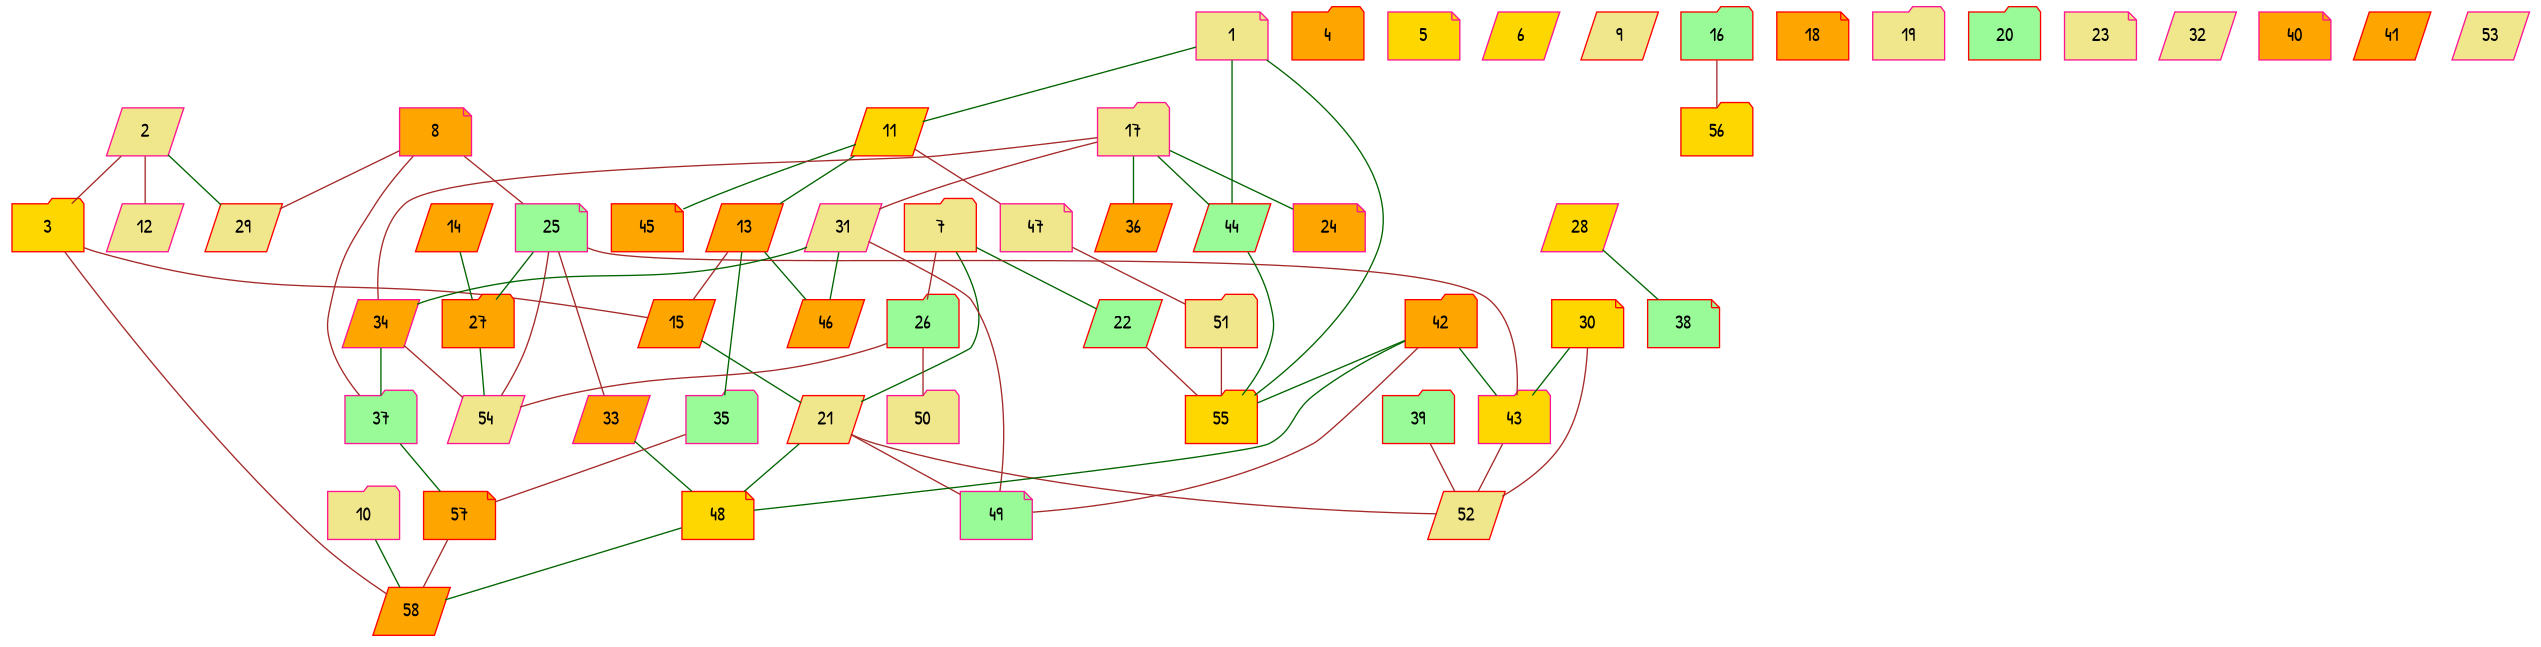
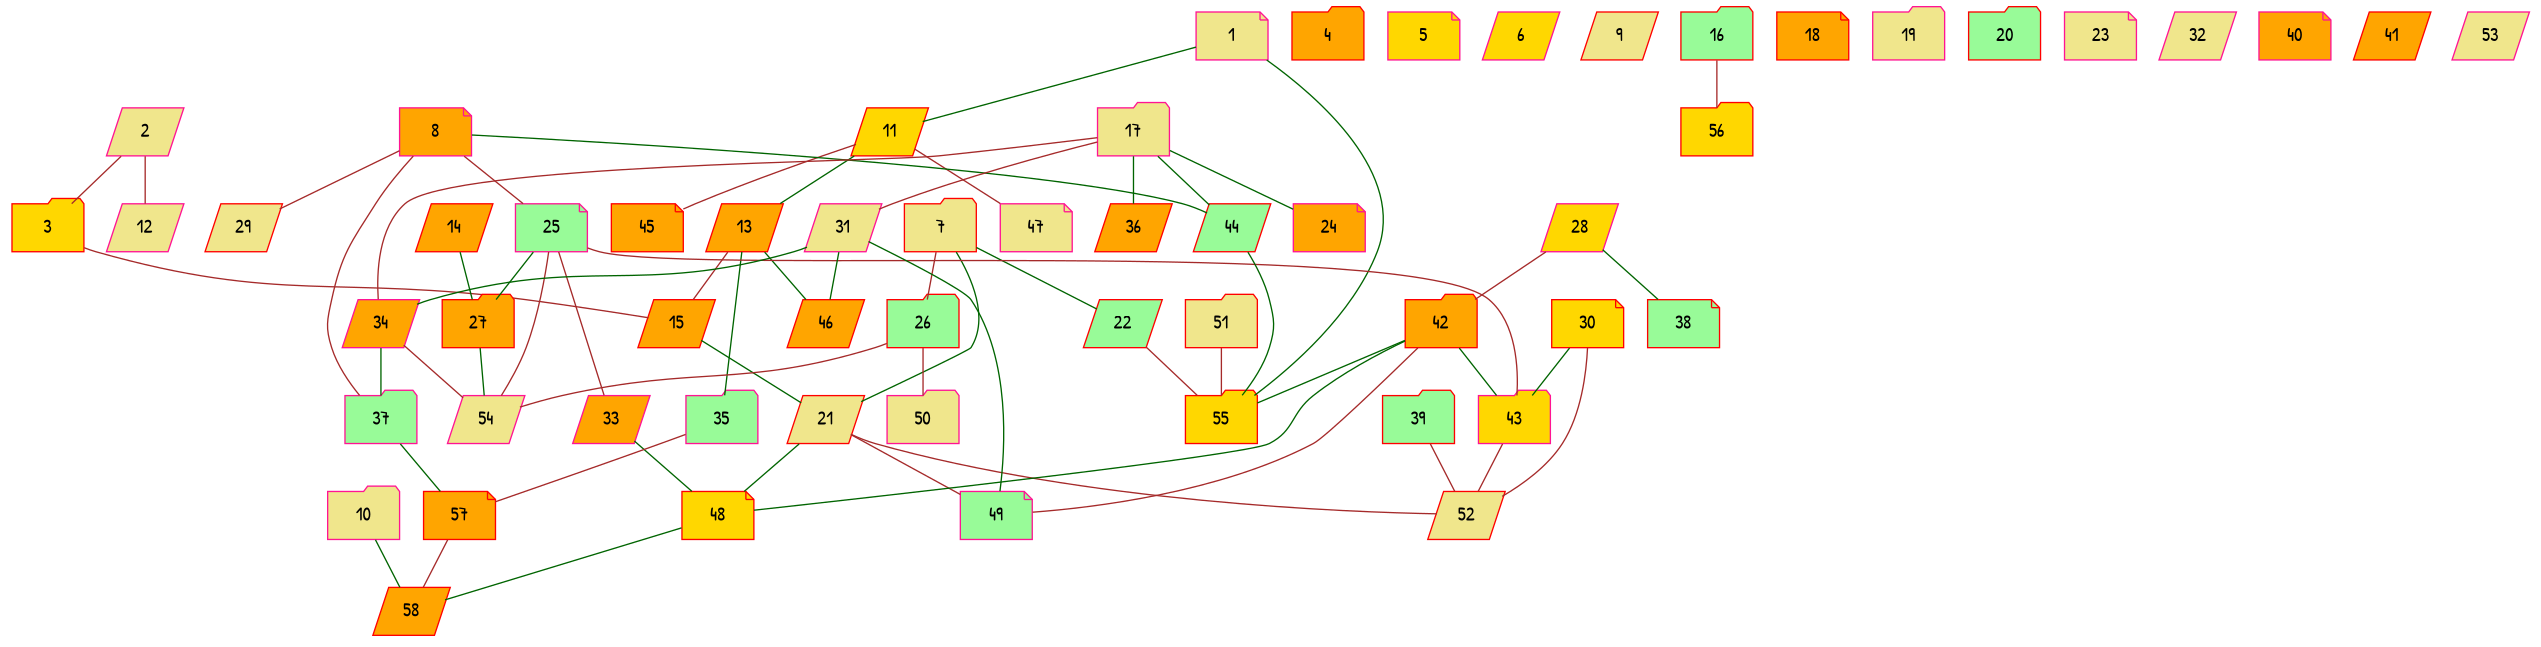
(1232, 132) -> (768, 154)
(769, 175) -> (769, 175)
(195, 180) -> none
(1129, 276) -> none
none -> (1510, 276)
(988, 335) -> (988, 335)
(214, 435) -> none
